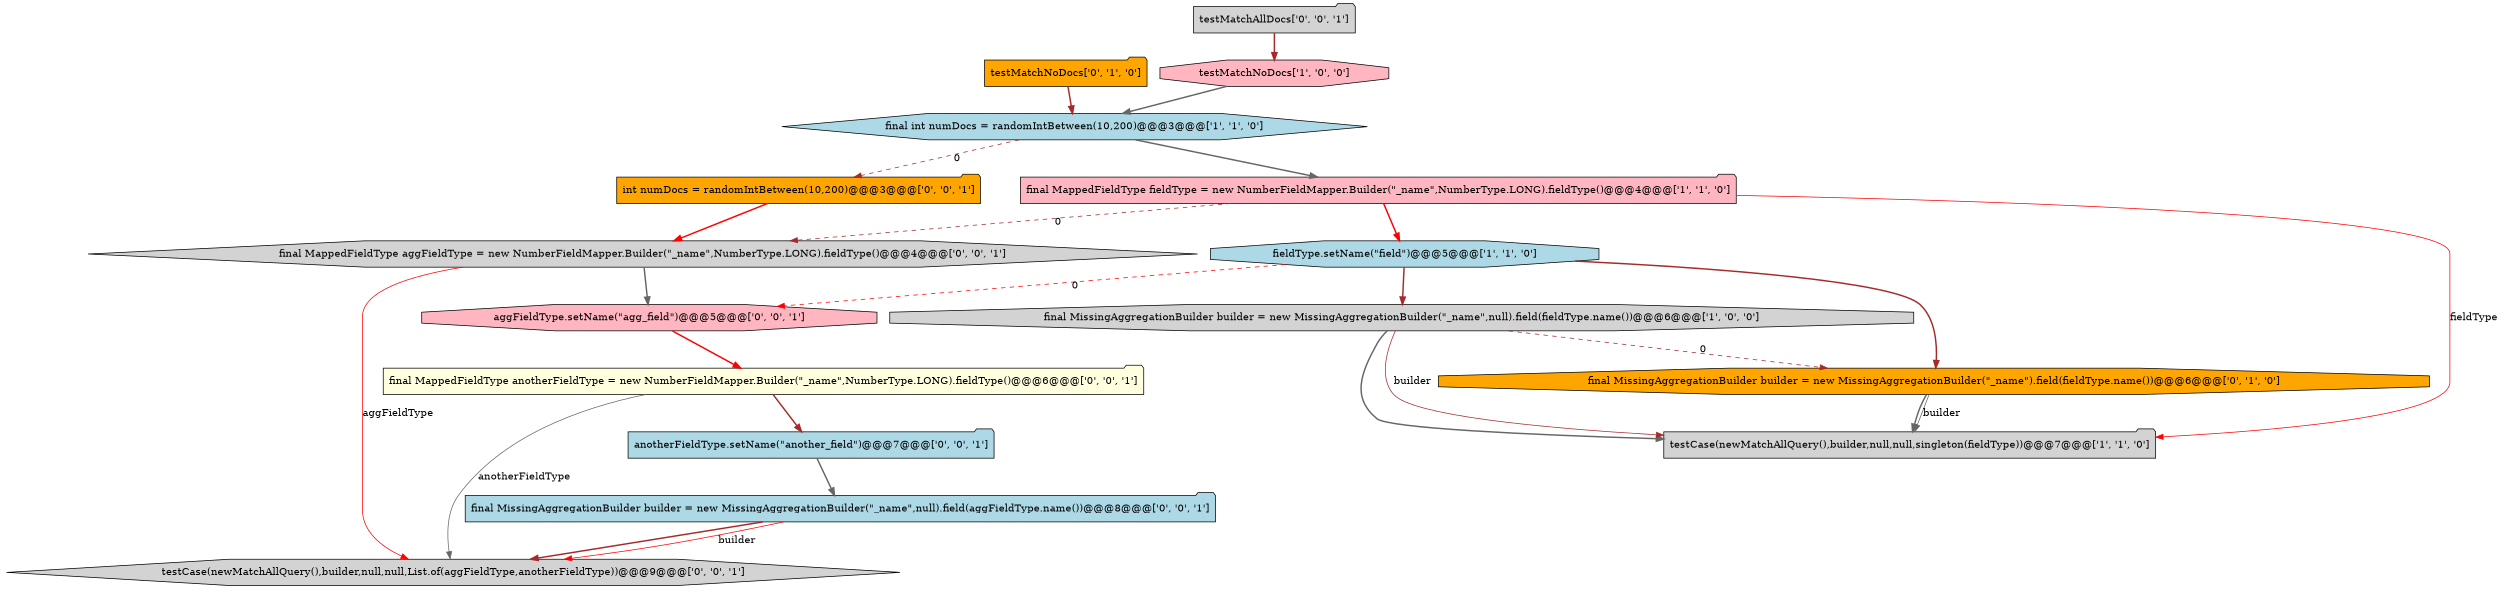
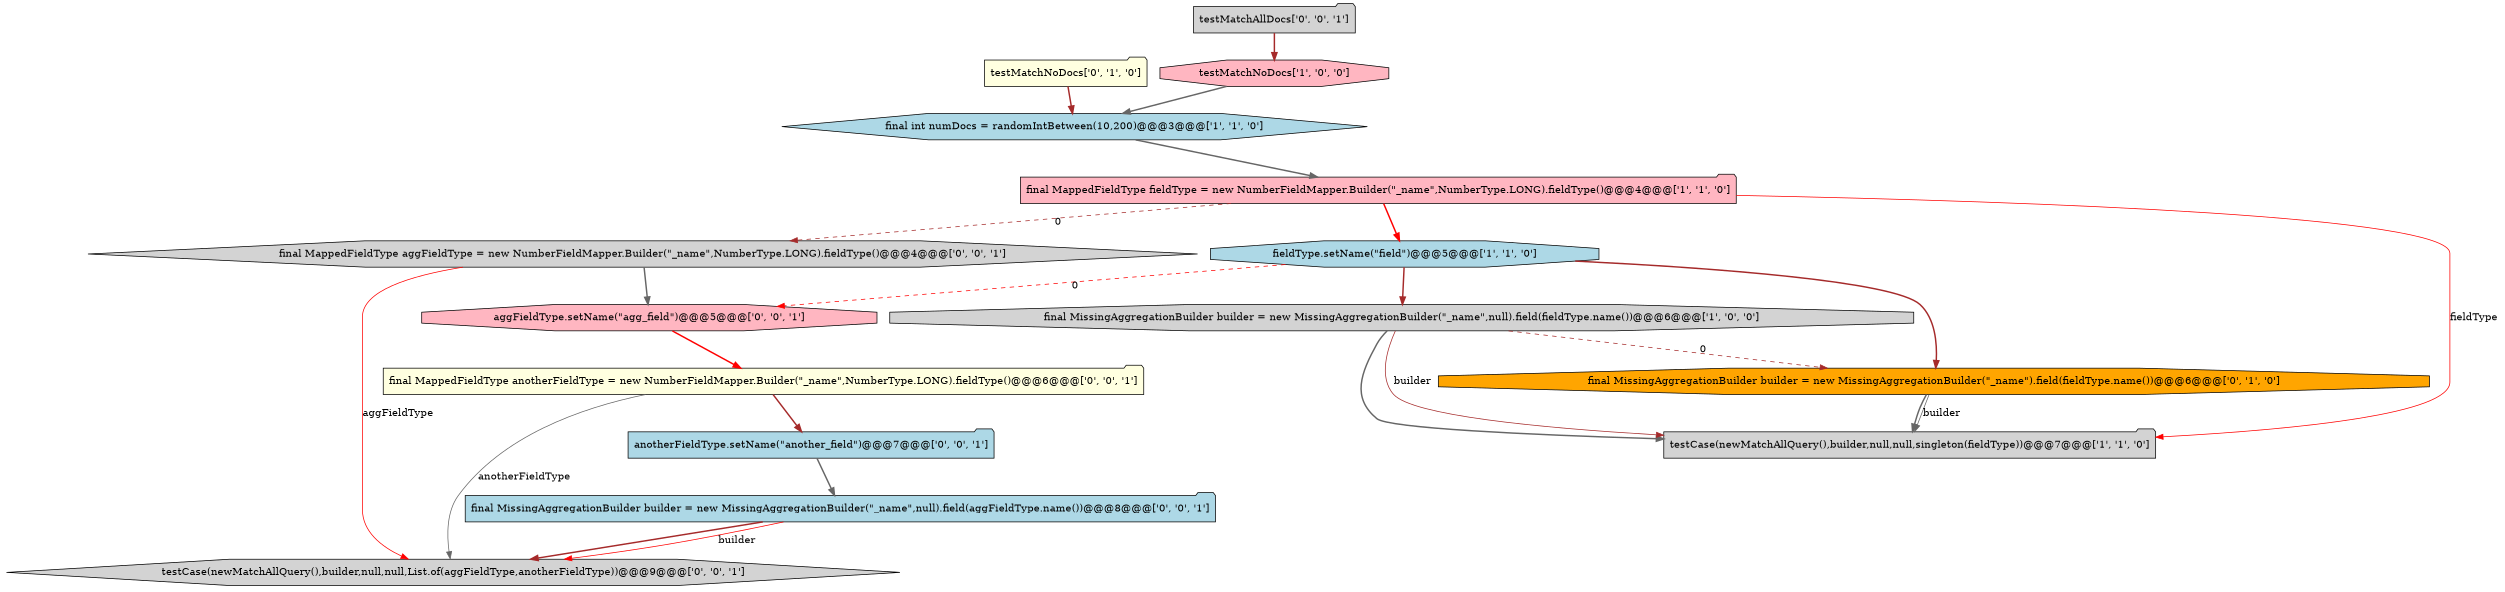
(1066, 73) -> (1066, 73)
(799, 190) -> none
